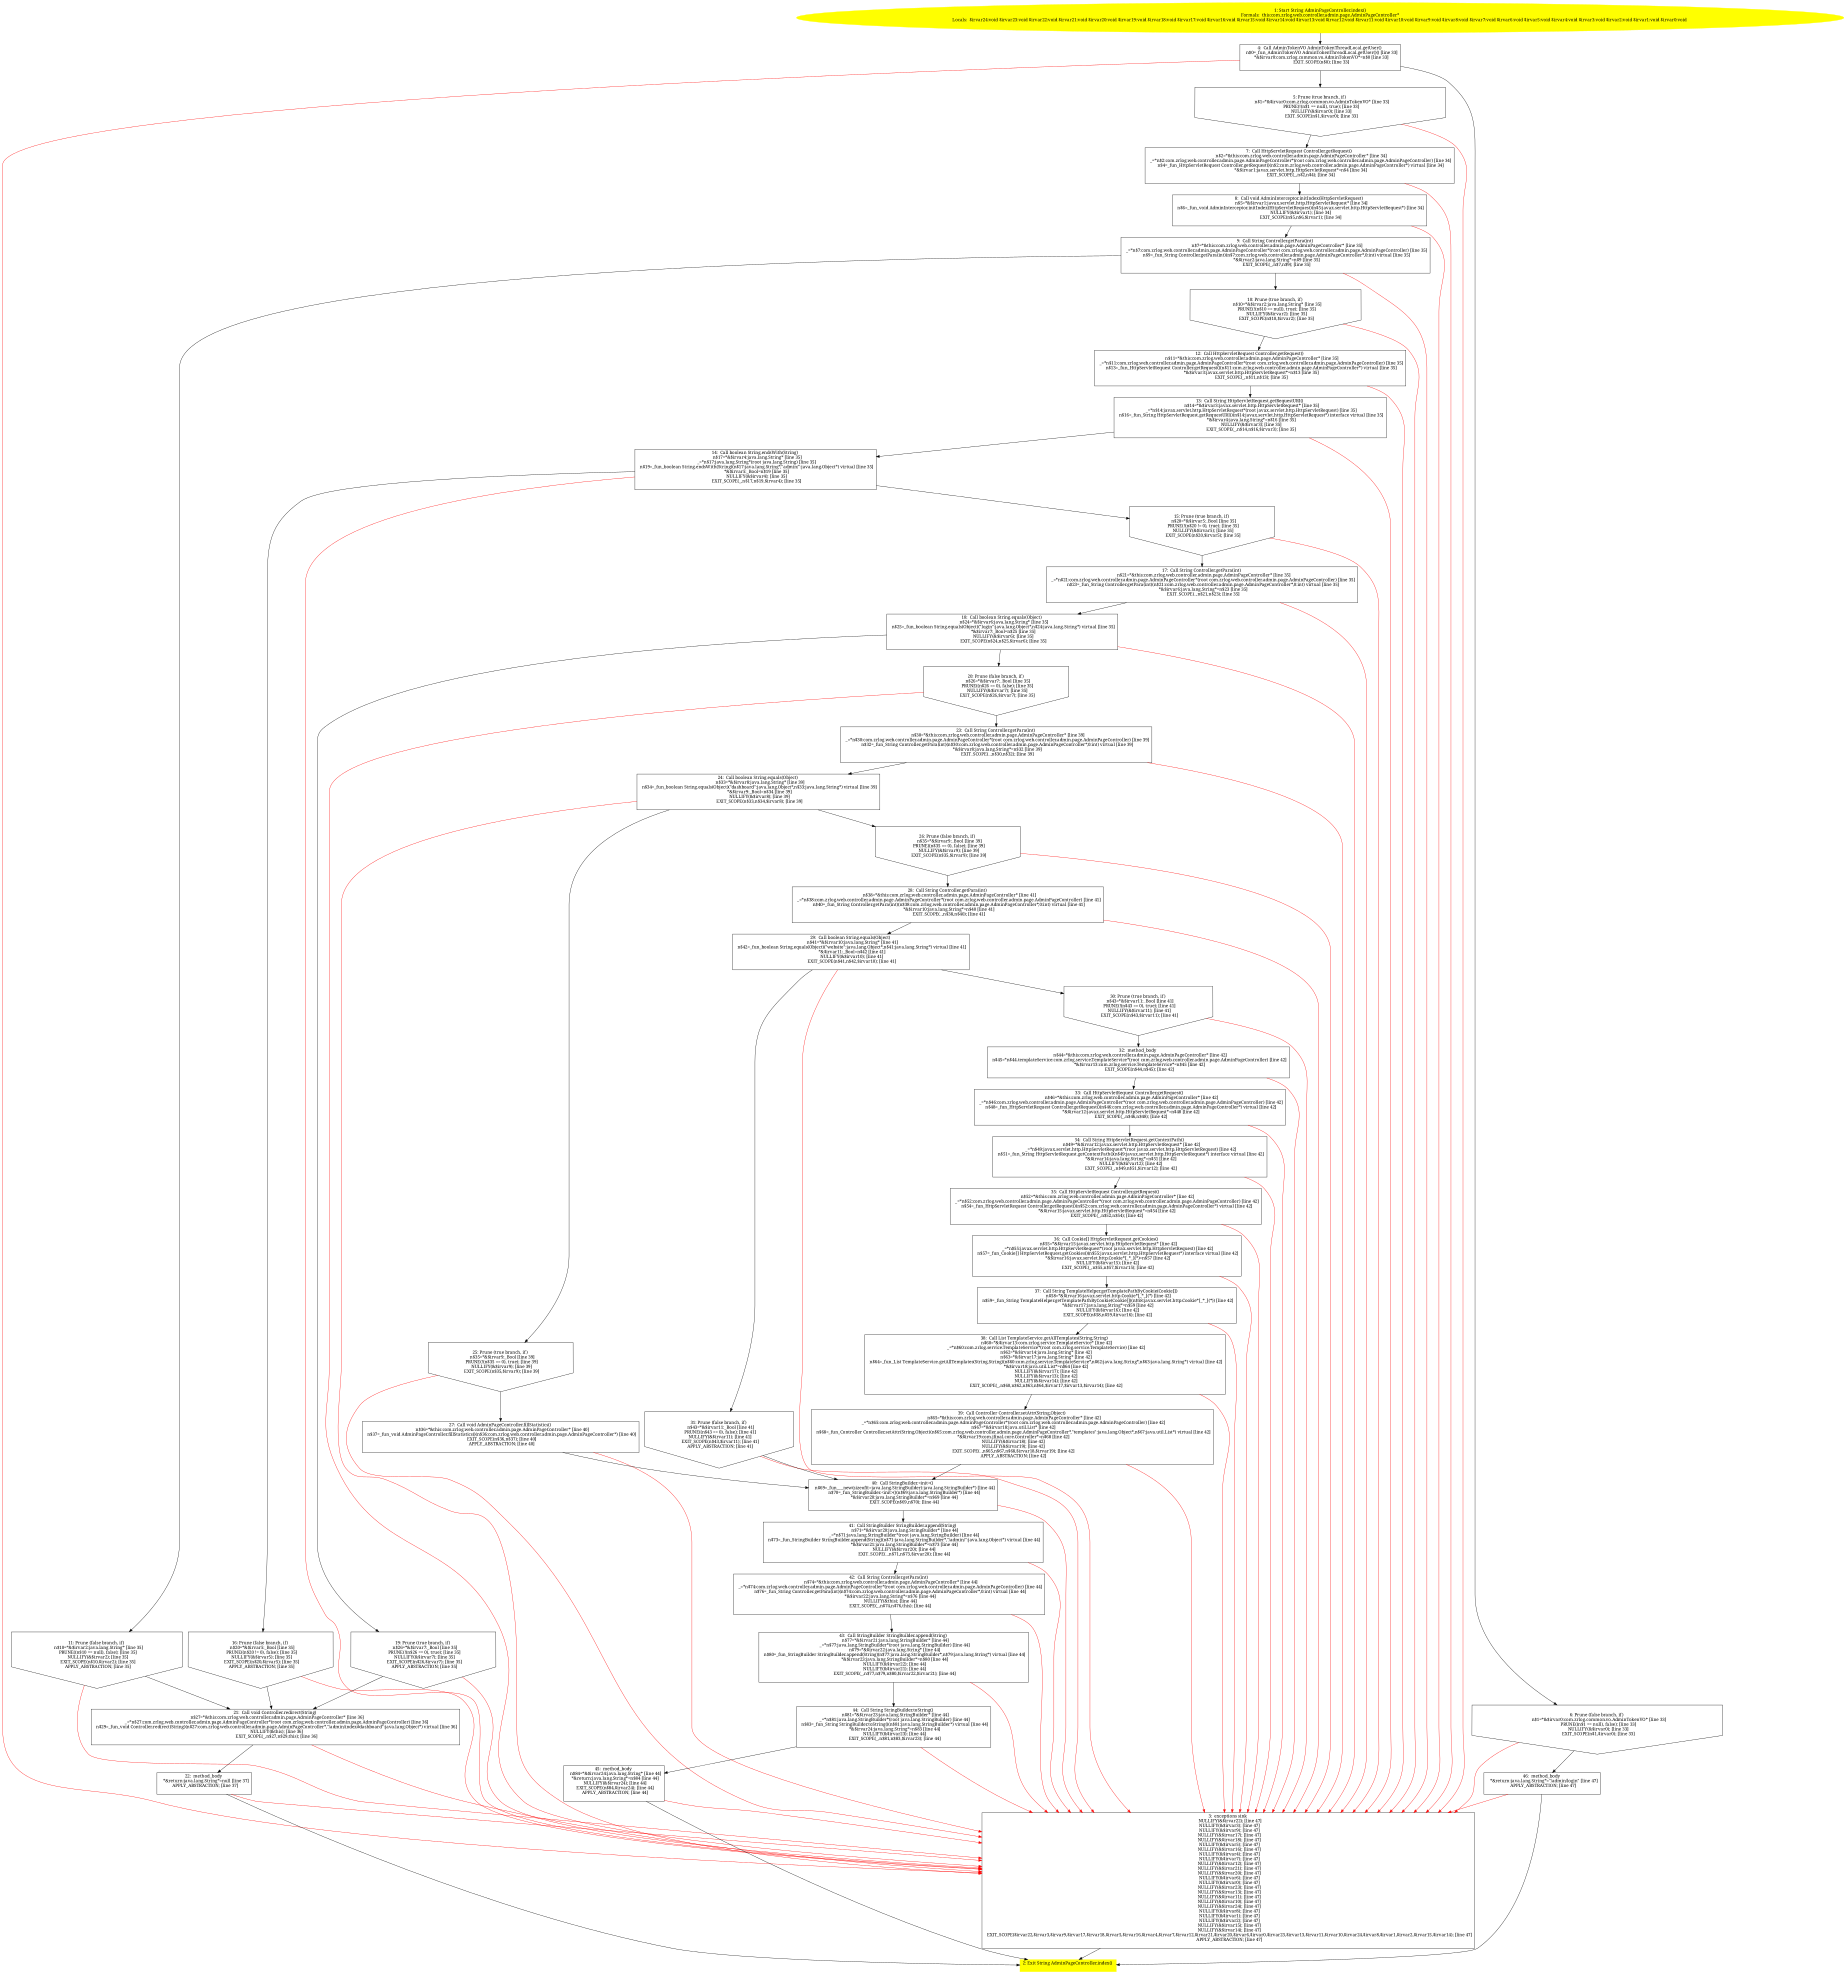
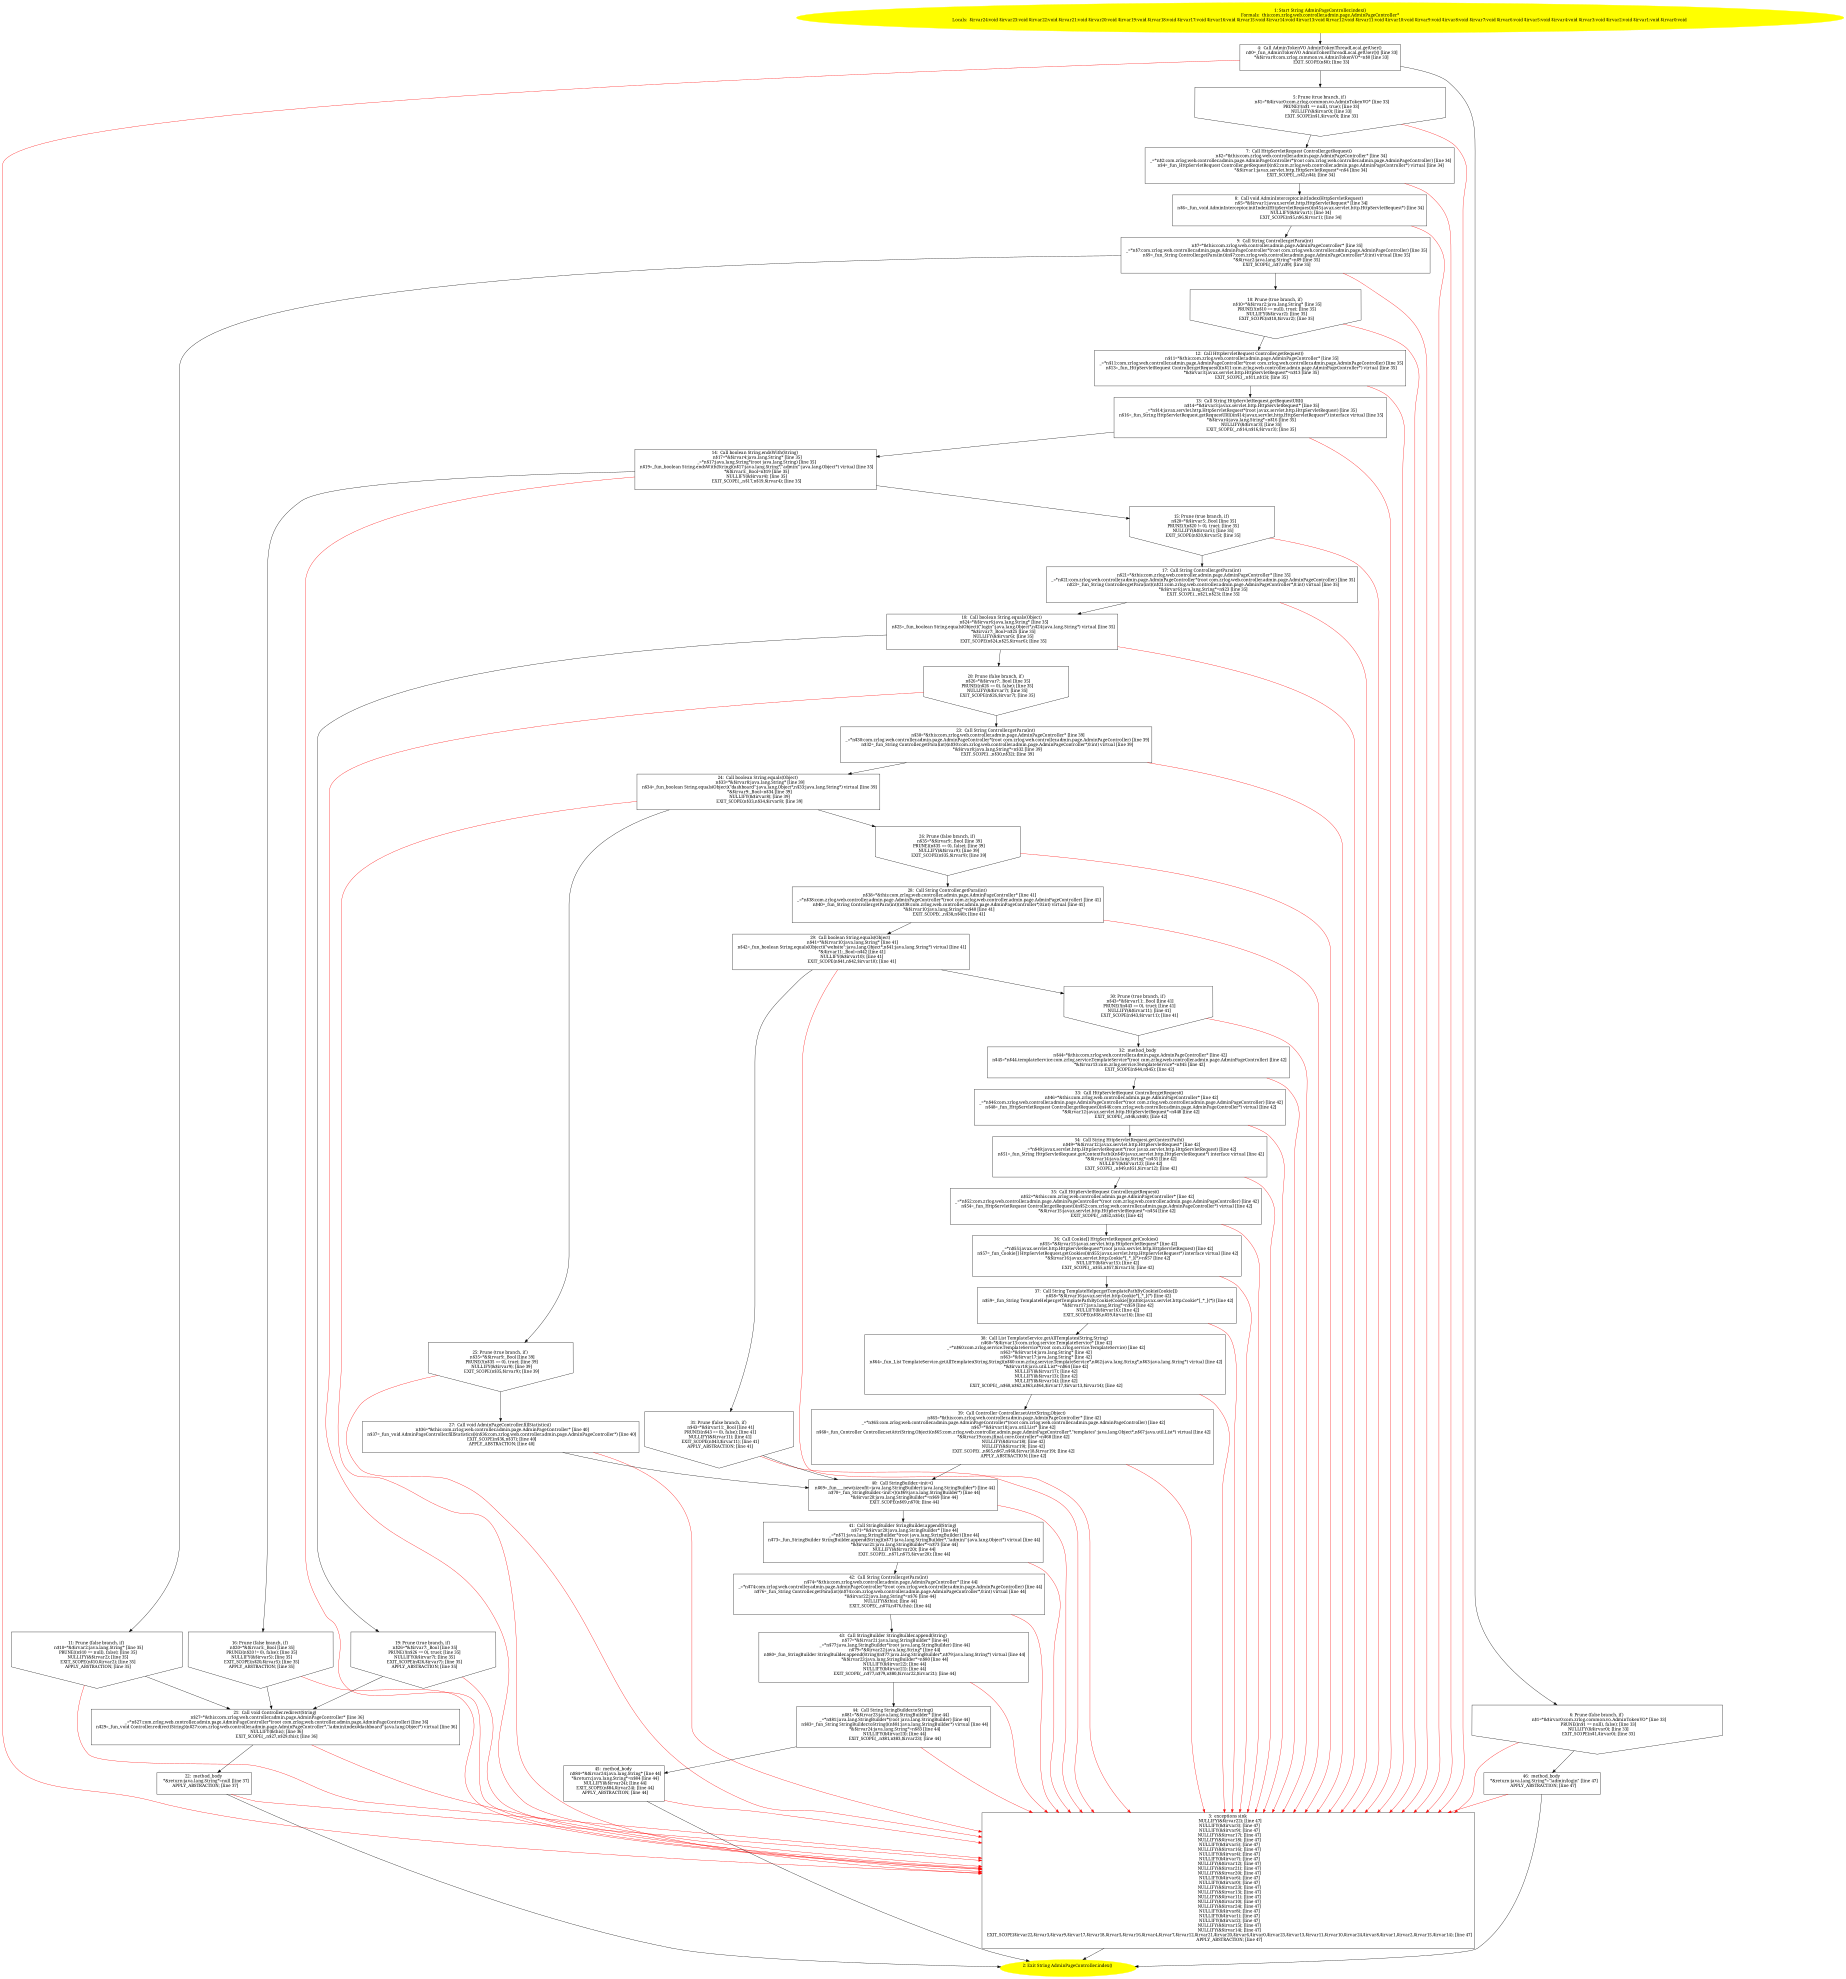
(1068, 1966) -> (1068, 1968)
